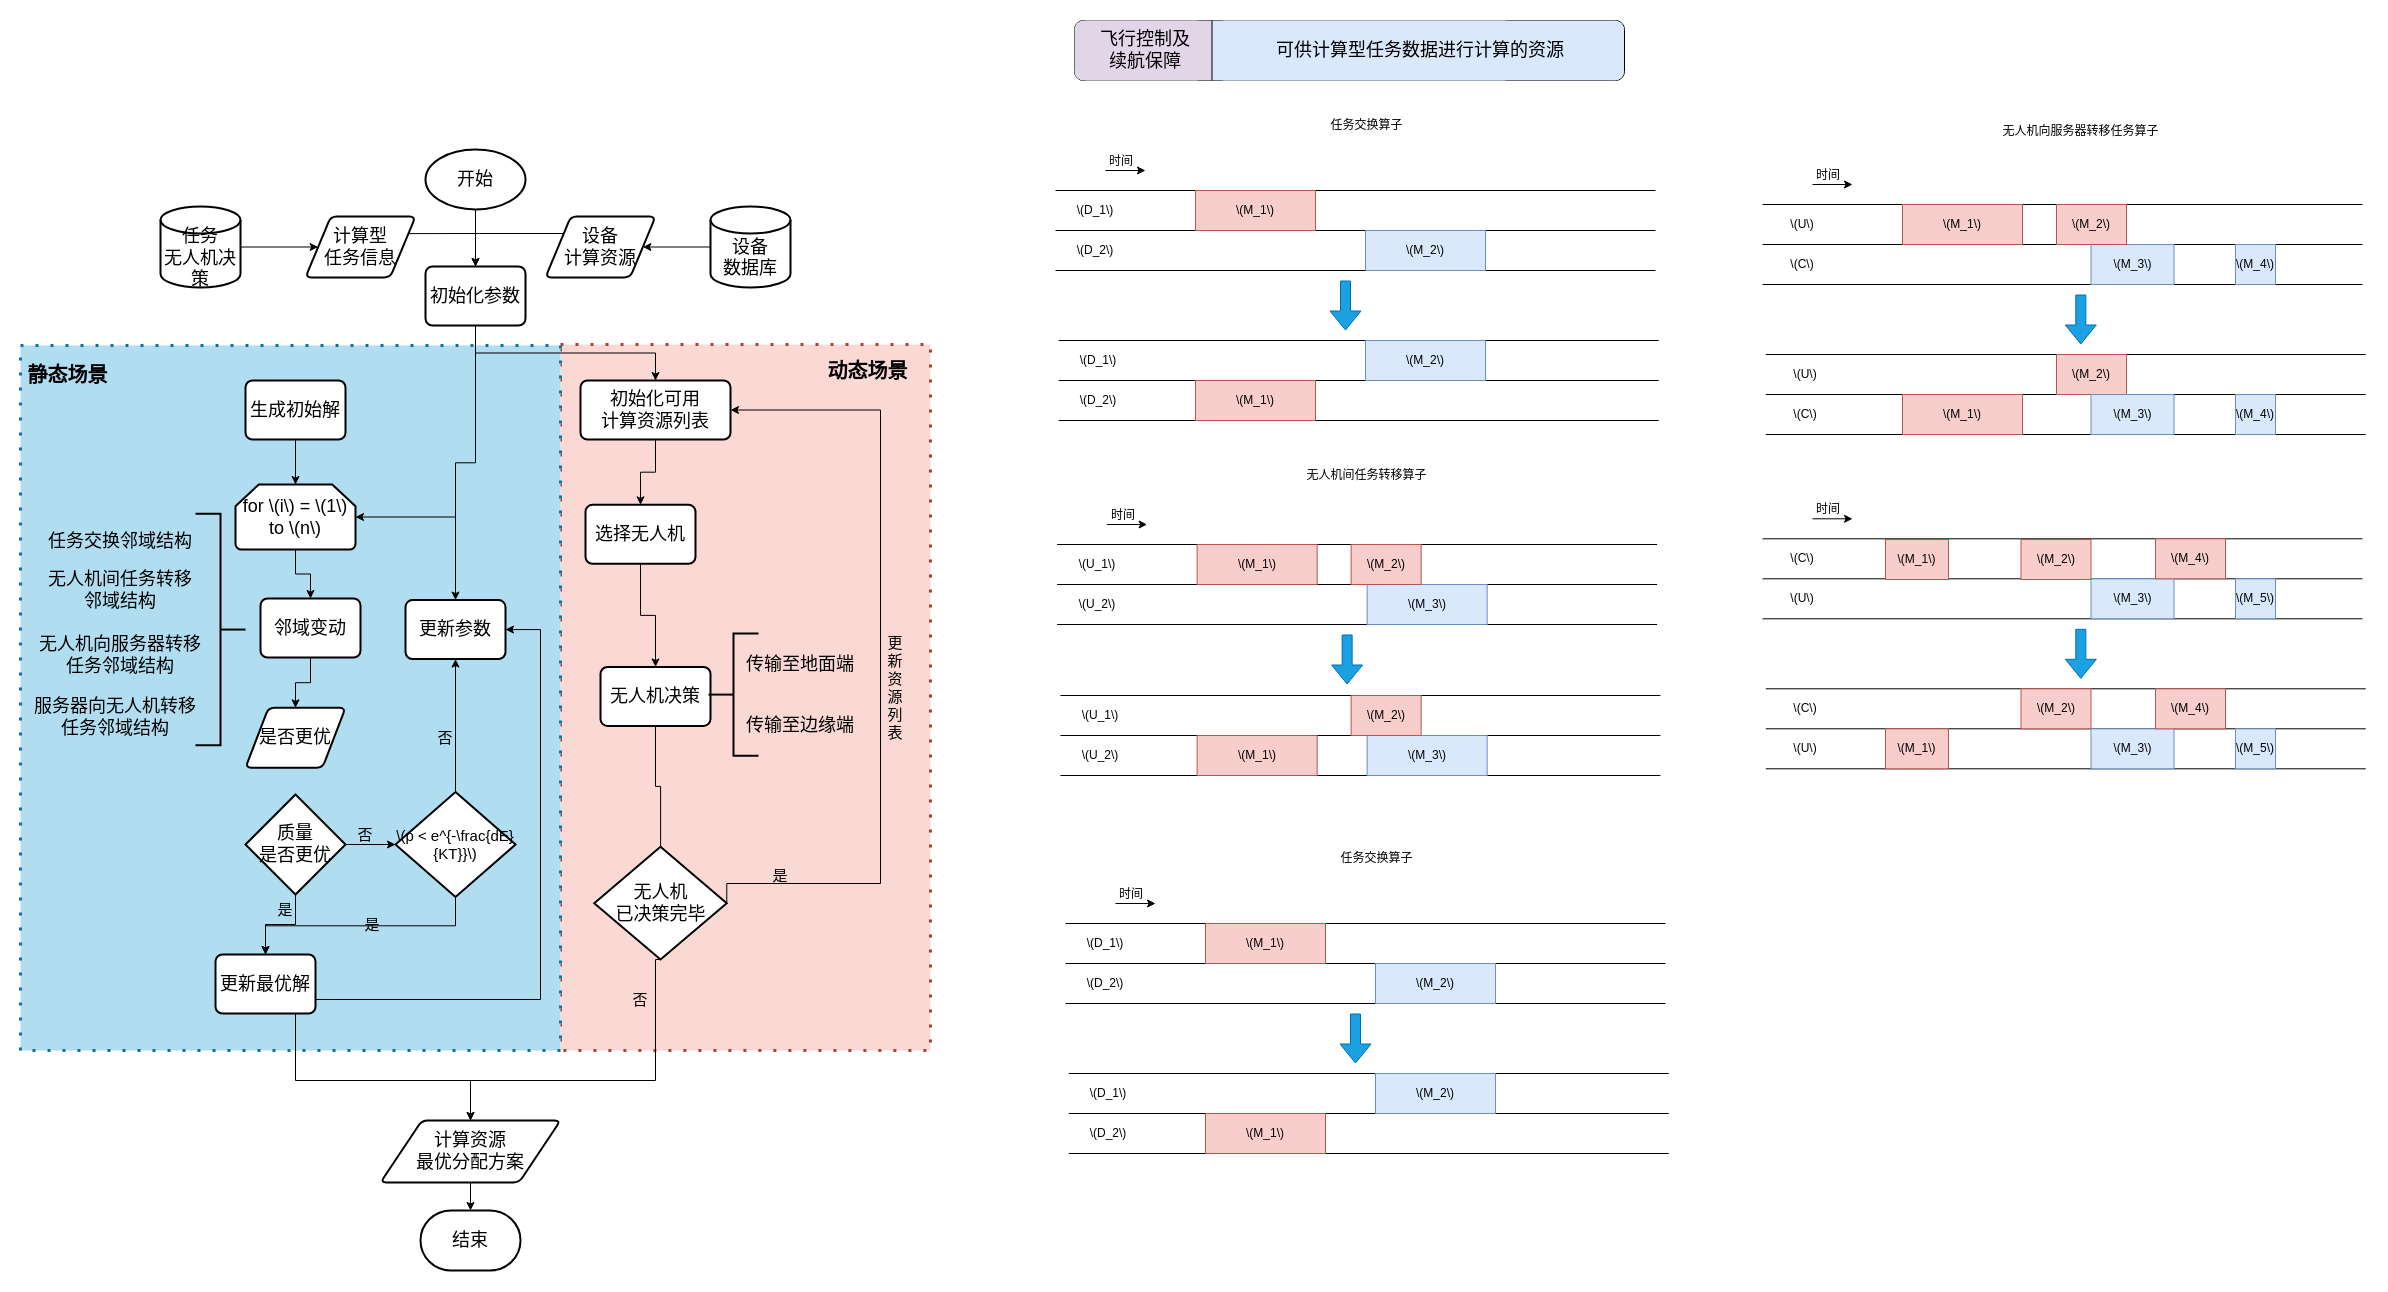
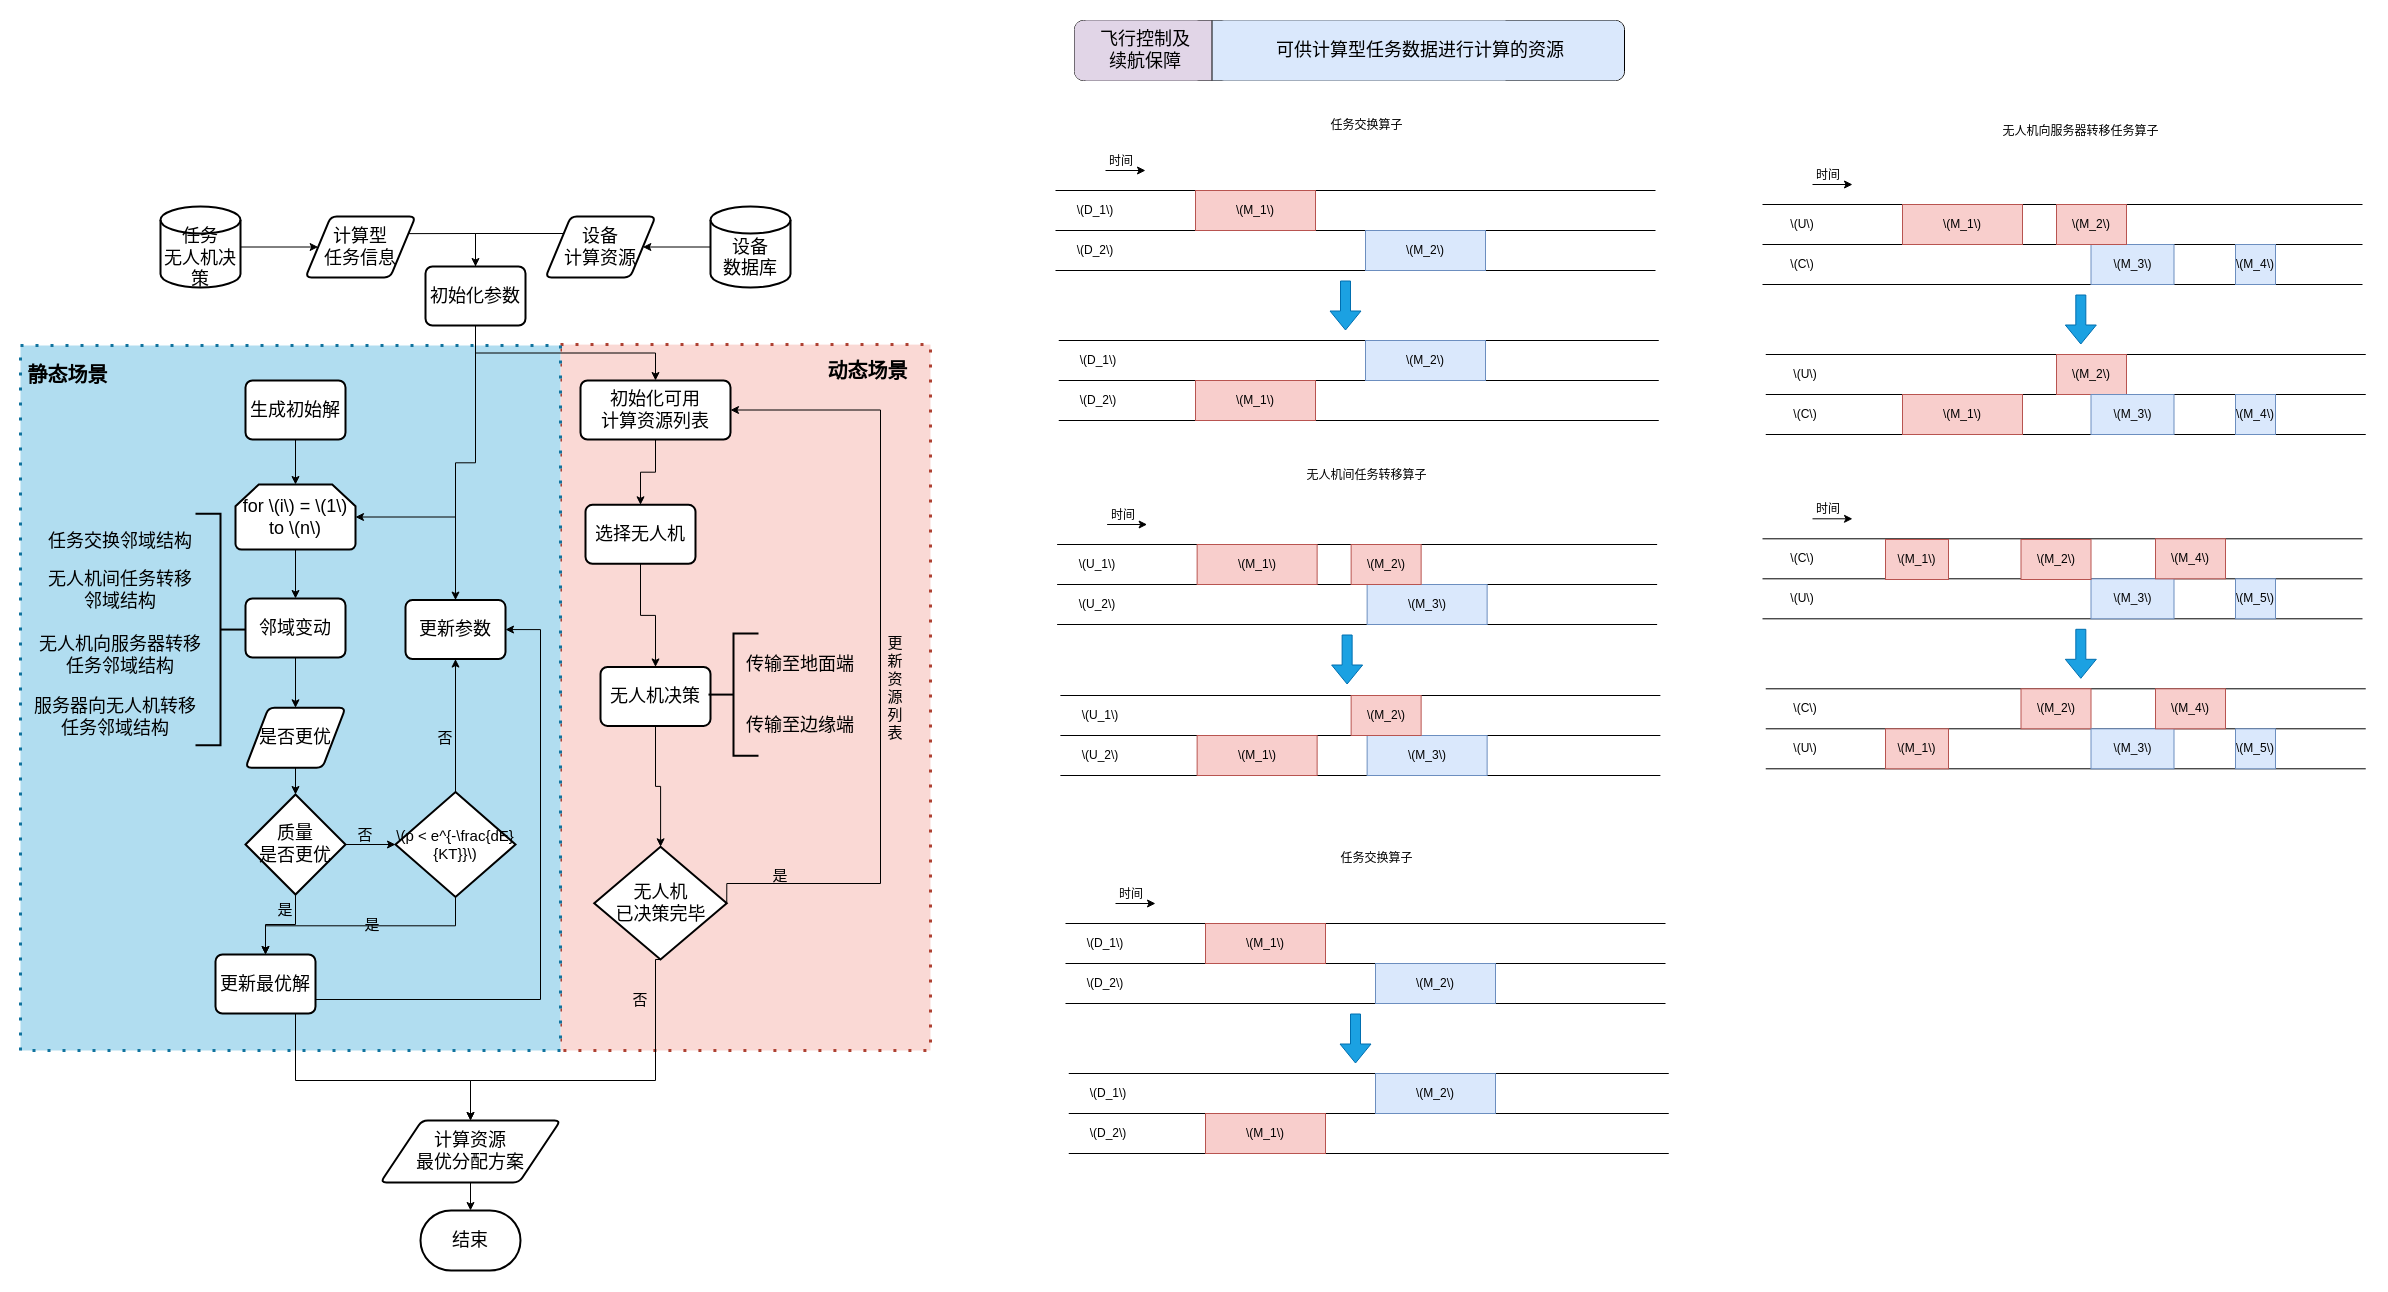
(476, 180) -> none
(476, 220) -> none
(311, 628) -> (296, 628)
none -> (296, 778)
(661, 841) -> (661, 838)
